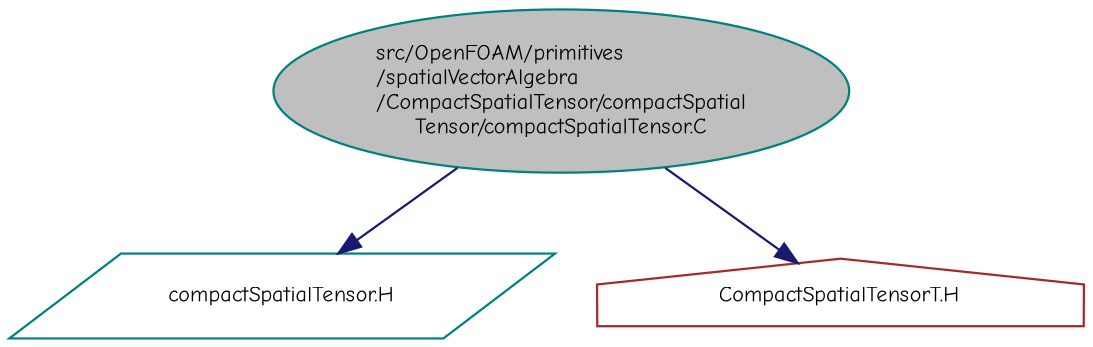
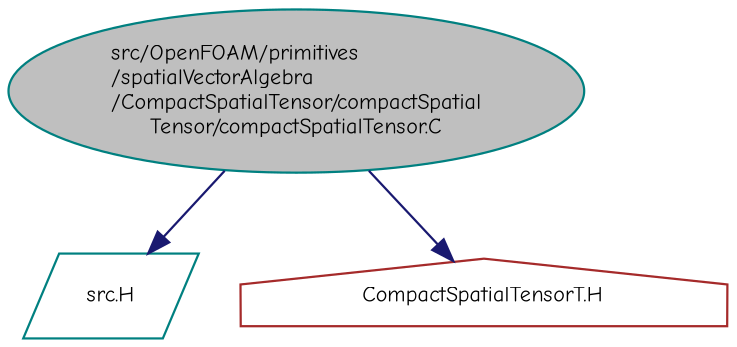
(282, 296) -> (111, 296)
